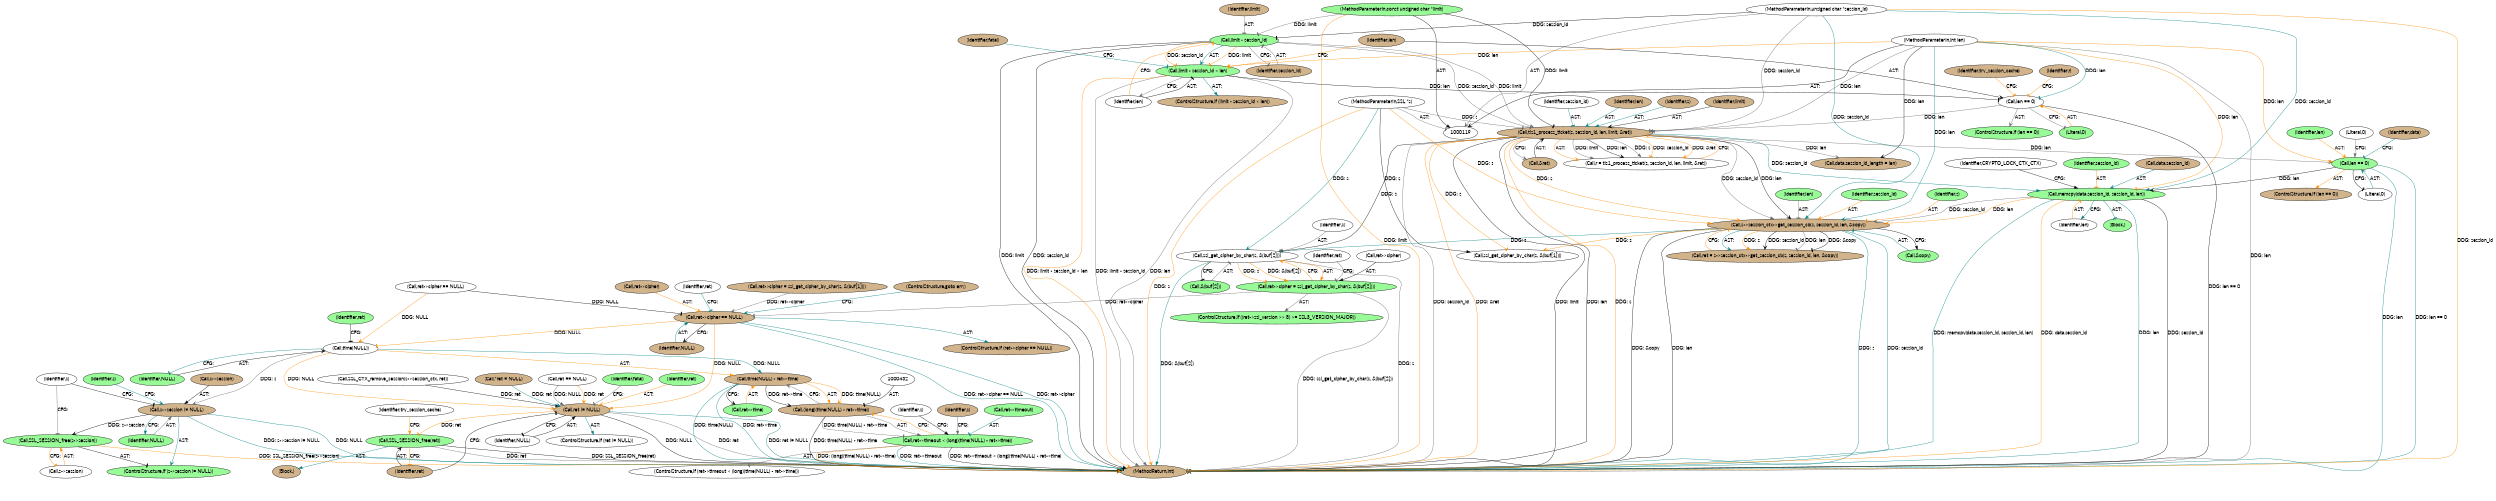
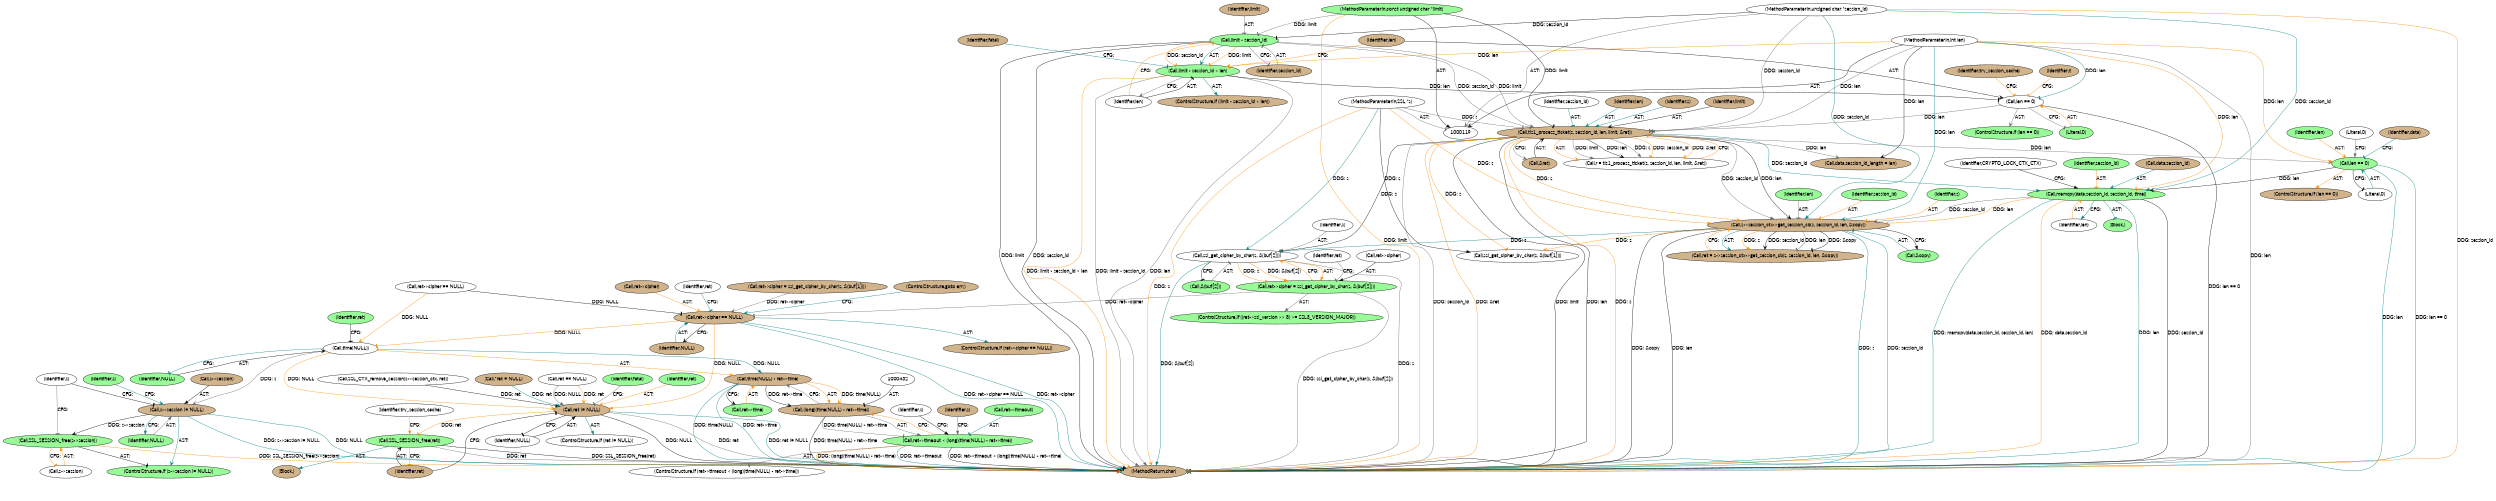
(2096, 194) -> (2096, 194)
(1154, 472) -> (1154, 472)
